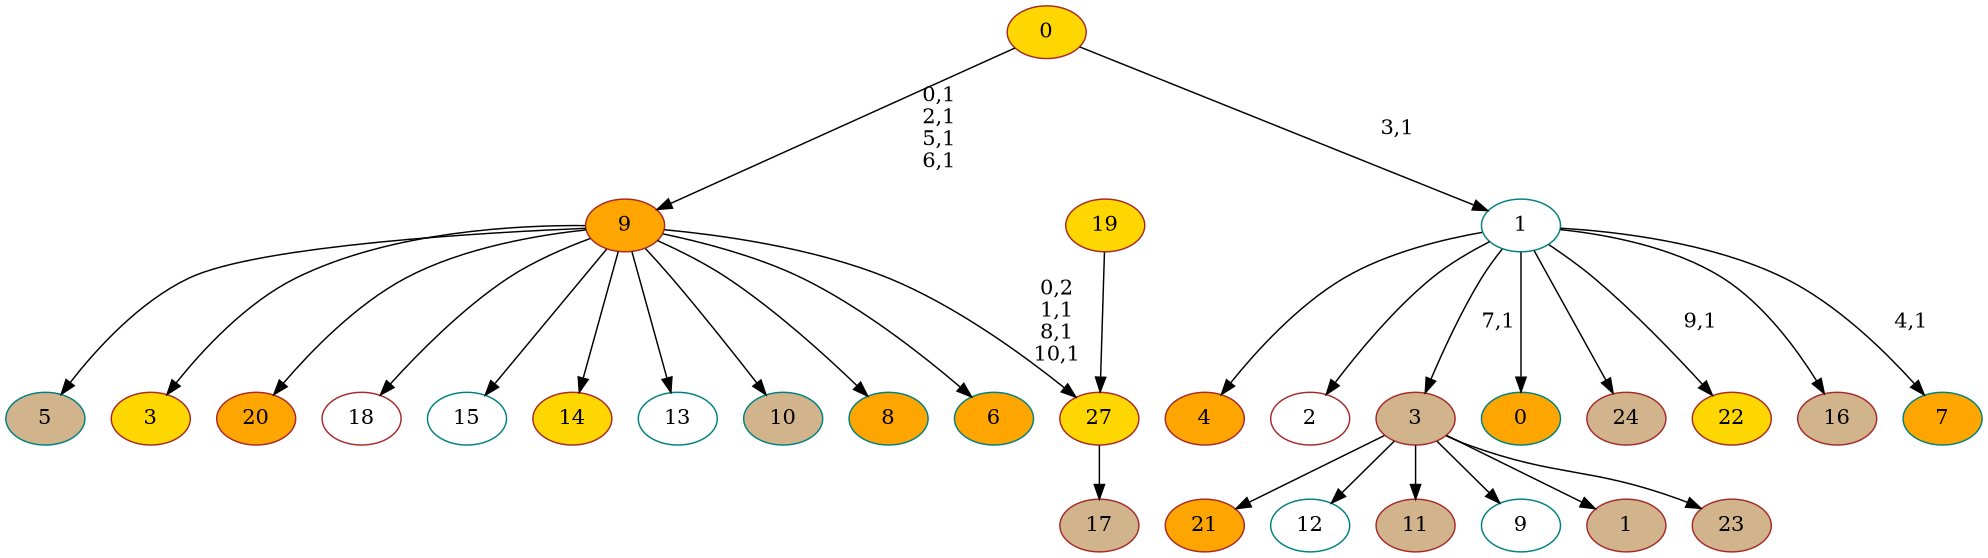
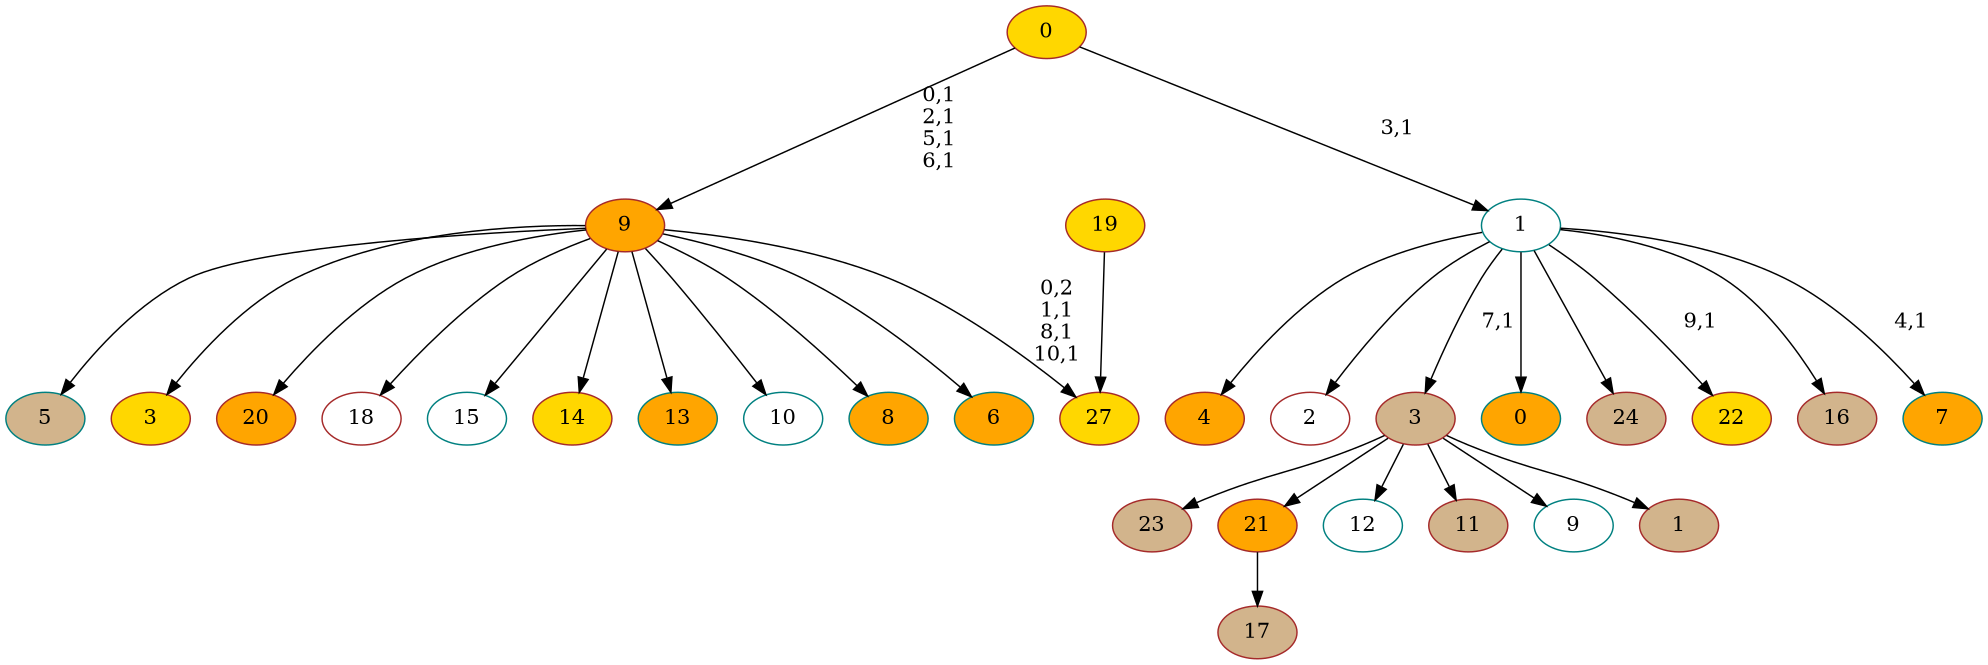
(678, 419) -> (678, 419)
(783, 419) -> (783, 419)
(1099, 465) -> (1257, 572)
